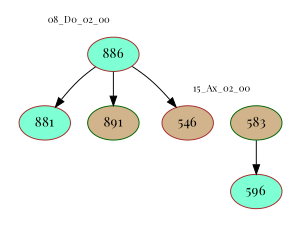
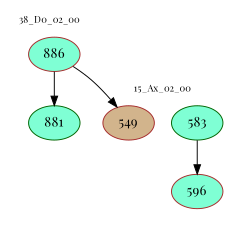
(79, 20) -> (50, 20)
(45, 123) -> (54, 123)
(113, 123) -> none
(188, 123) -> (129, 123)
(256, 123) -> (197, 123)
